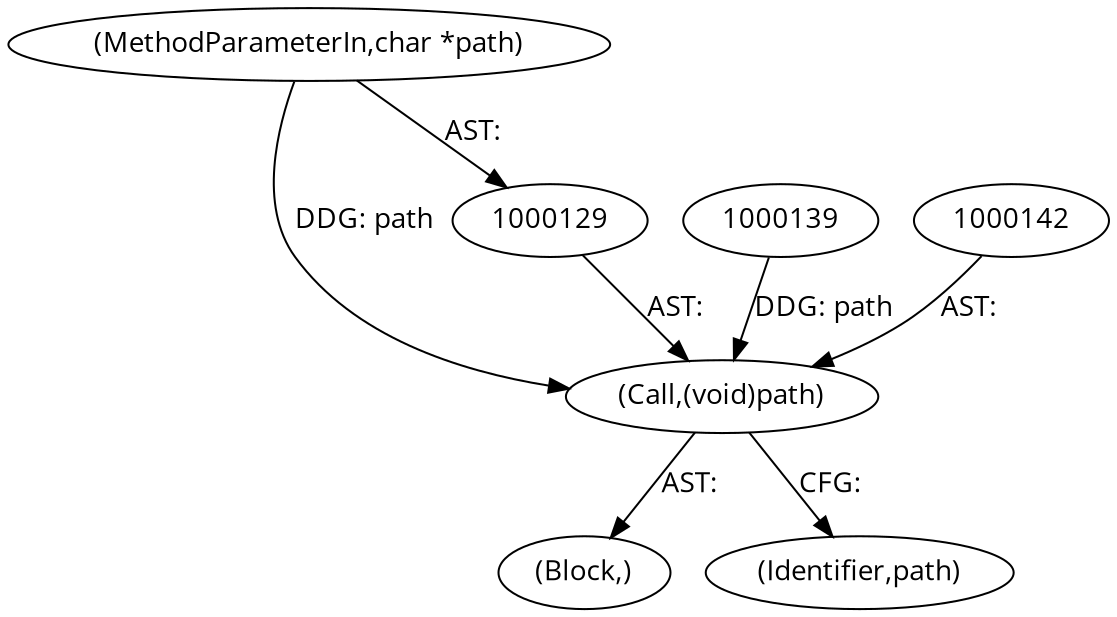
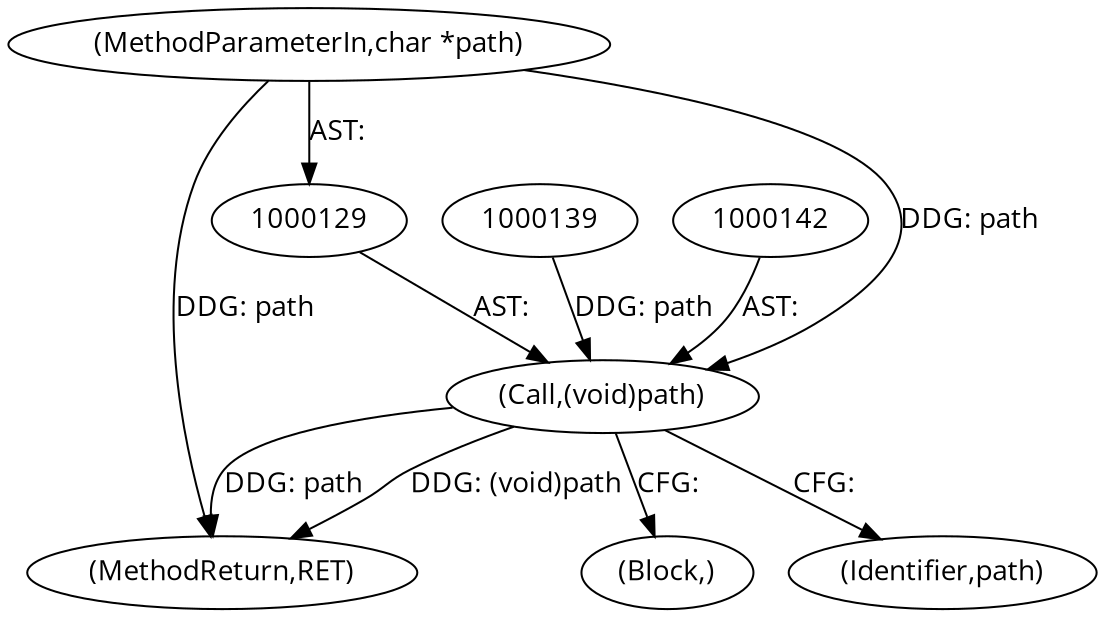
(694, 485) -> (673, 485)
none -> (222, 573)
